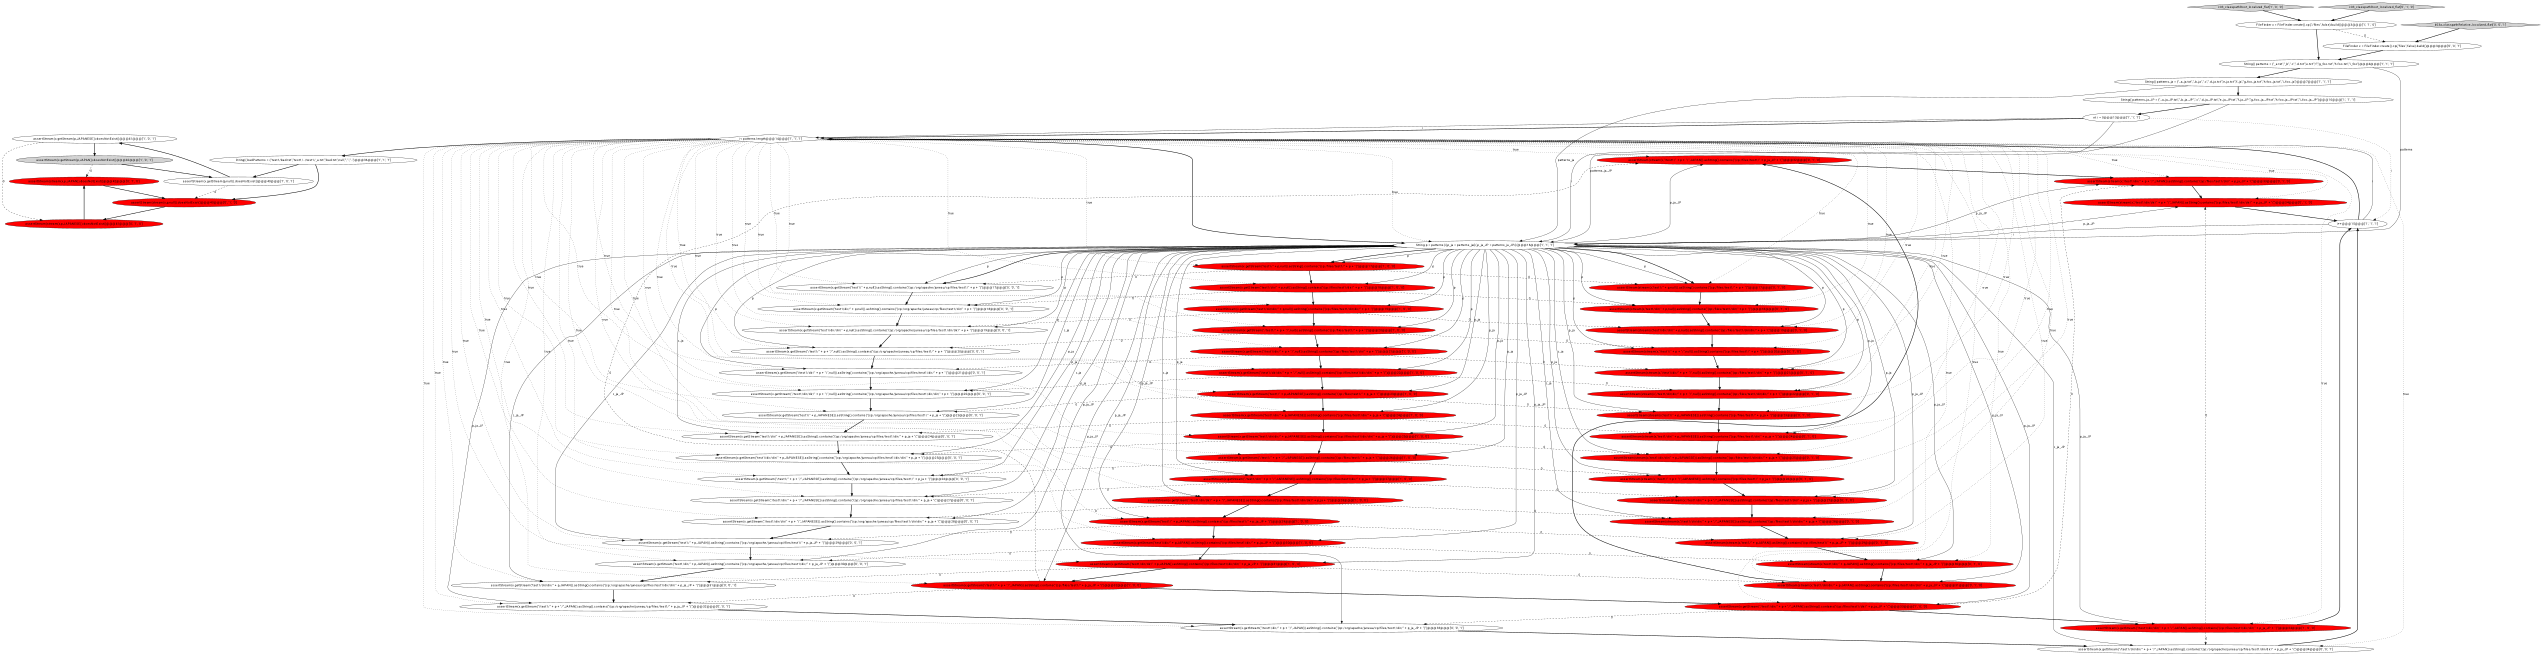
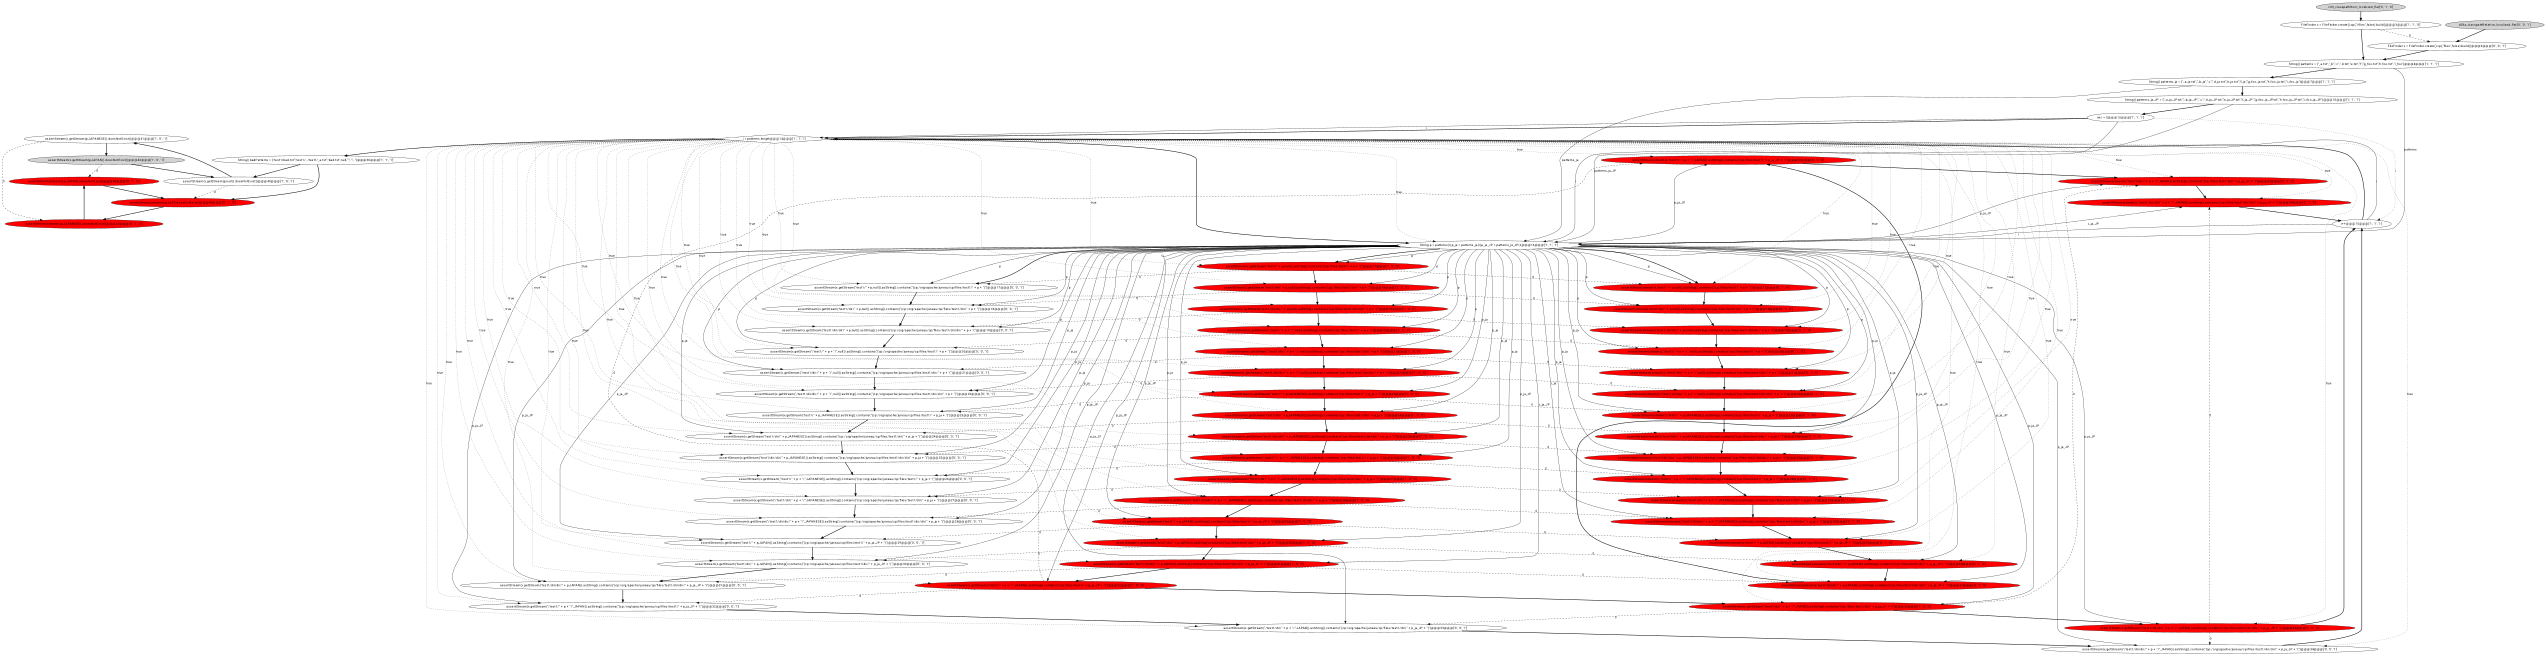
(2251, 7) -> none
(2382, 7) -> (2361, 7)
(2471, 25) -> (2495, 25)
